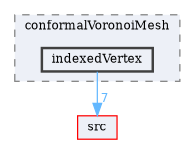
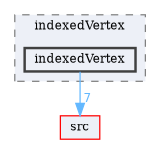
(97, 26) -> (80, 26)
